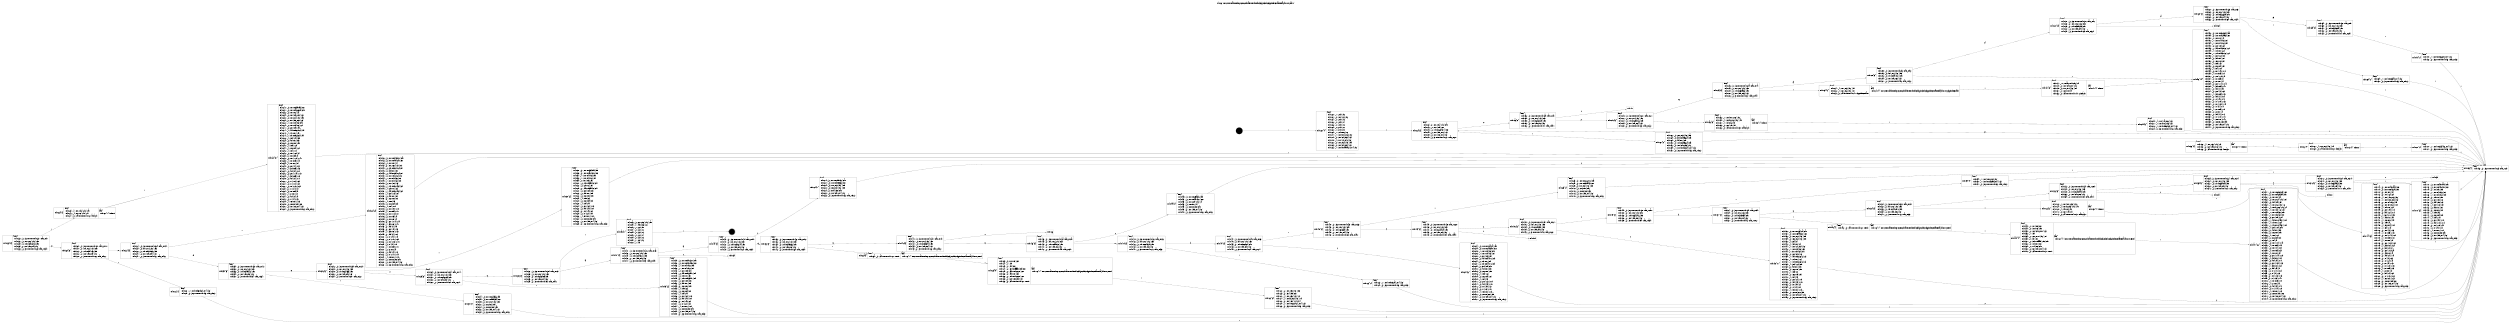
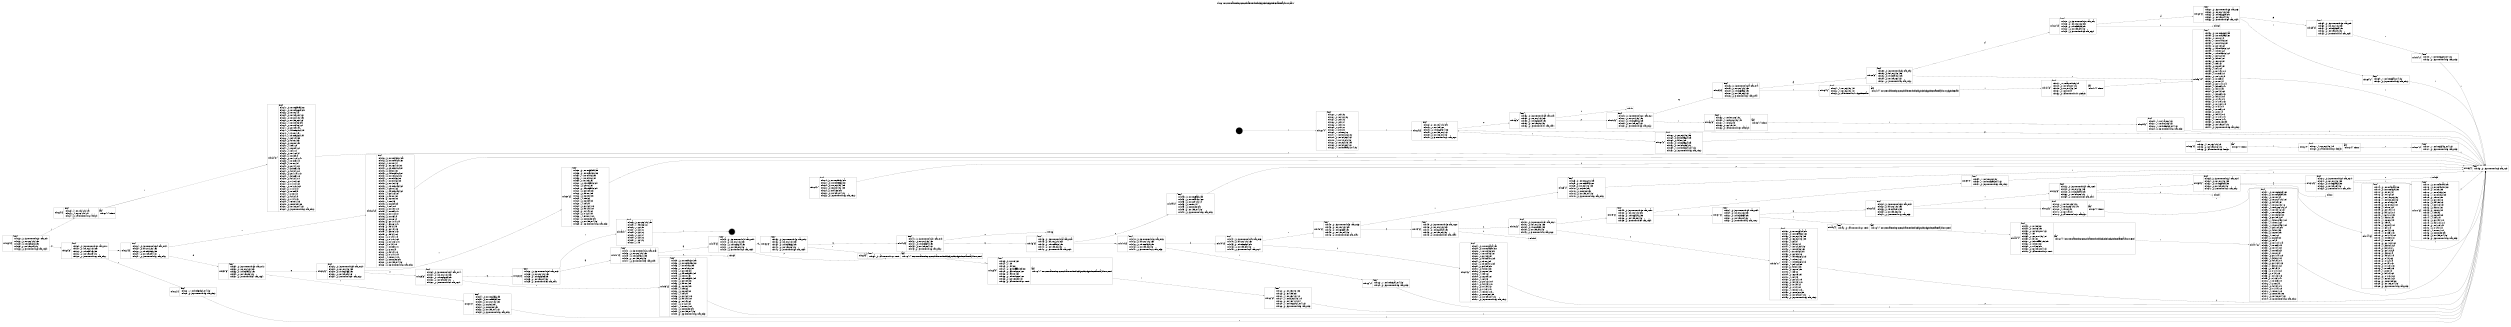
(786, 219) -> (819, 260)
